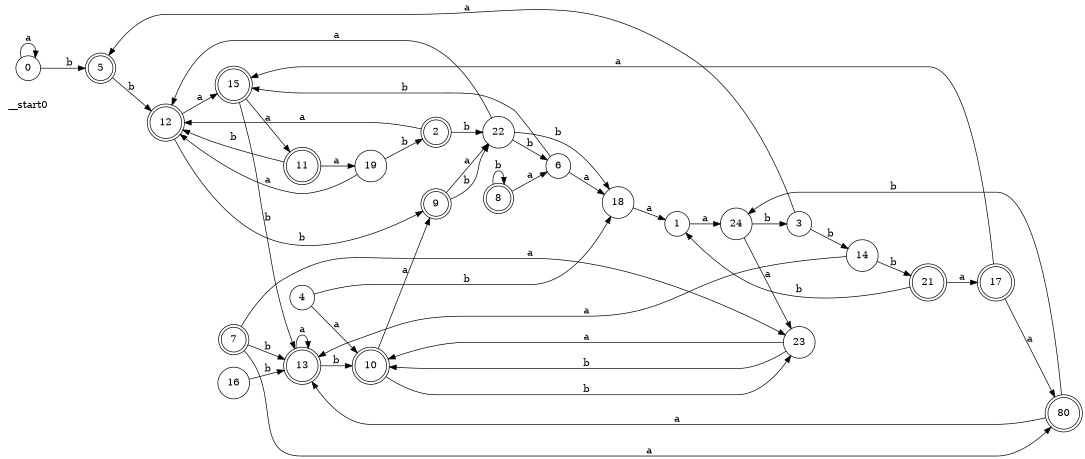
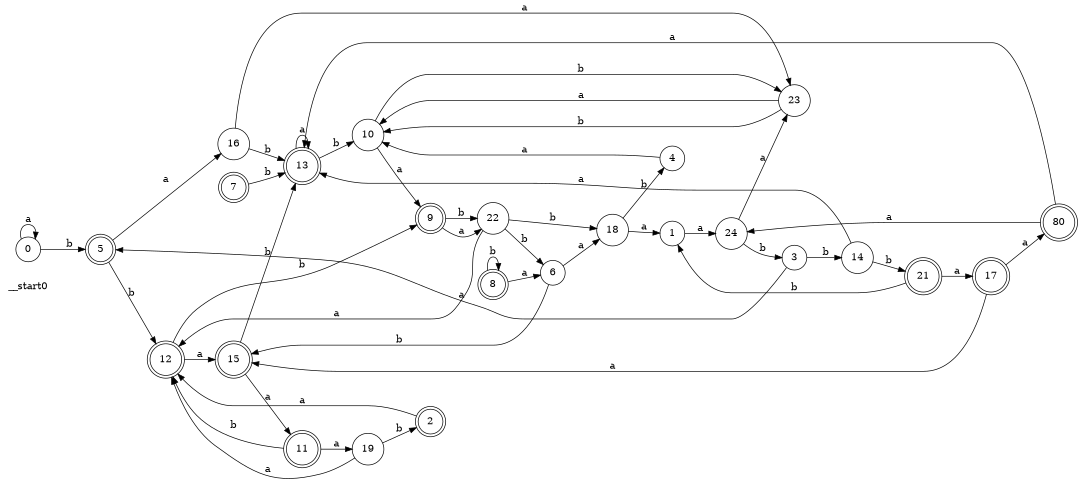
(464, 132) -> none
(894, 187) -> (889, 217)
none -> (164, 199)
(504, 258) -> (491, 13)
(473, 285) -> (641, 196)
(371, 366) -> (368, 135)
(612, 456) -> none
